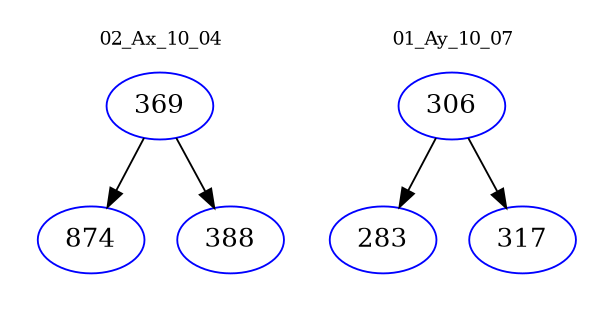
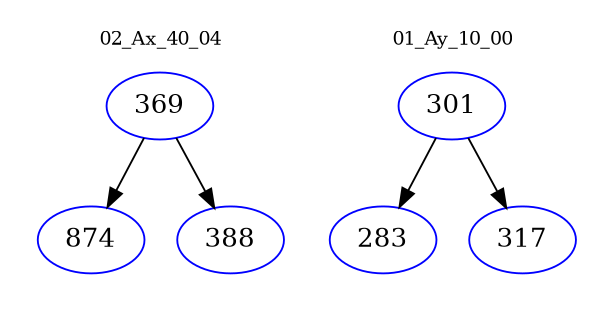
(161, 40) -> (161, 40)
(453, 40) -> (453, 40)
(452, 106) -> (452, 106)
